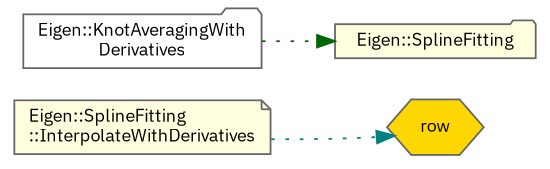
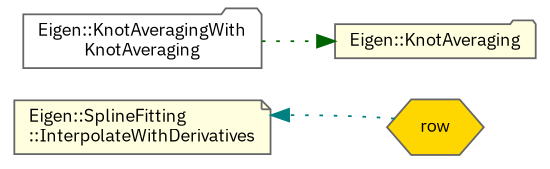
(142, 41) -> (142, 41)
(435, 41) -> (435, 41)
(324, 139) -> (342, 116)
